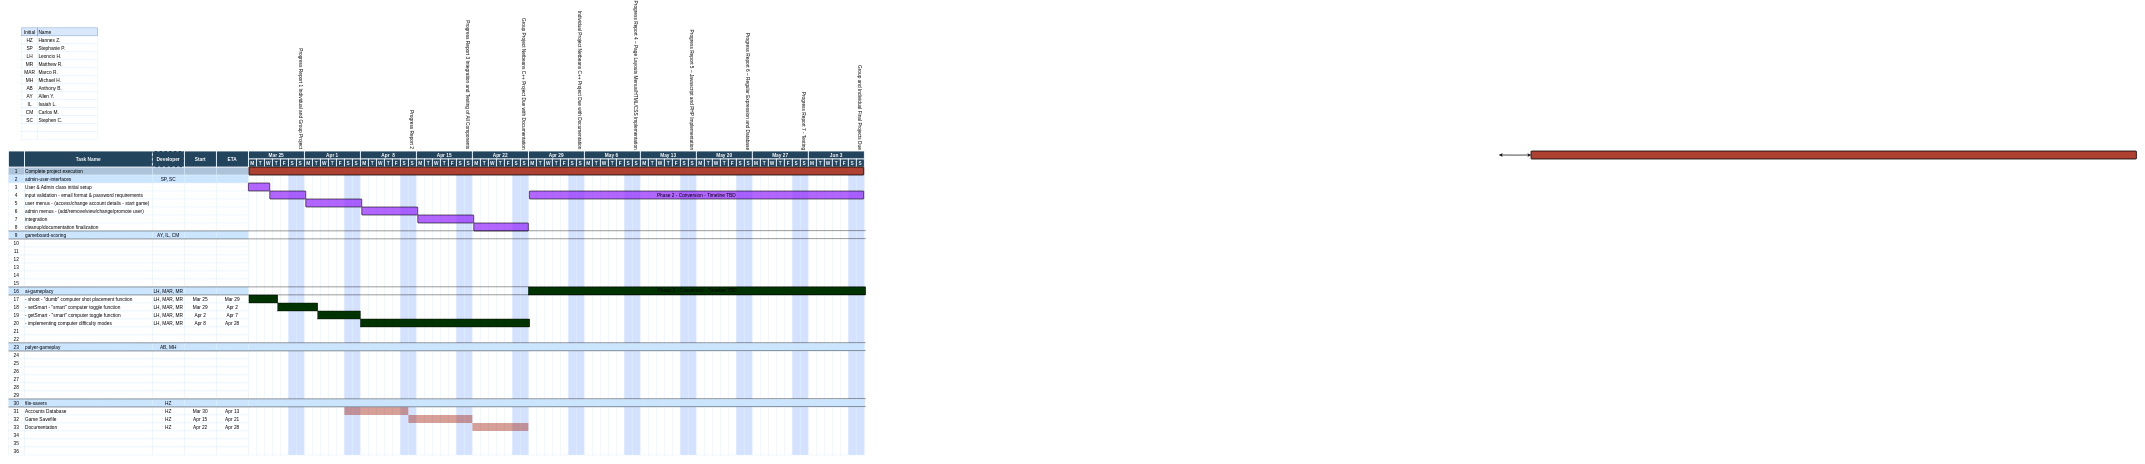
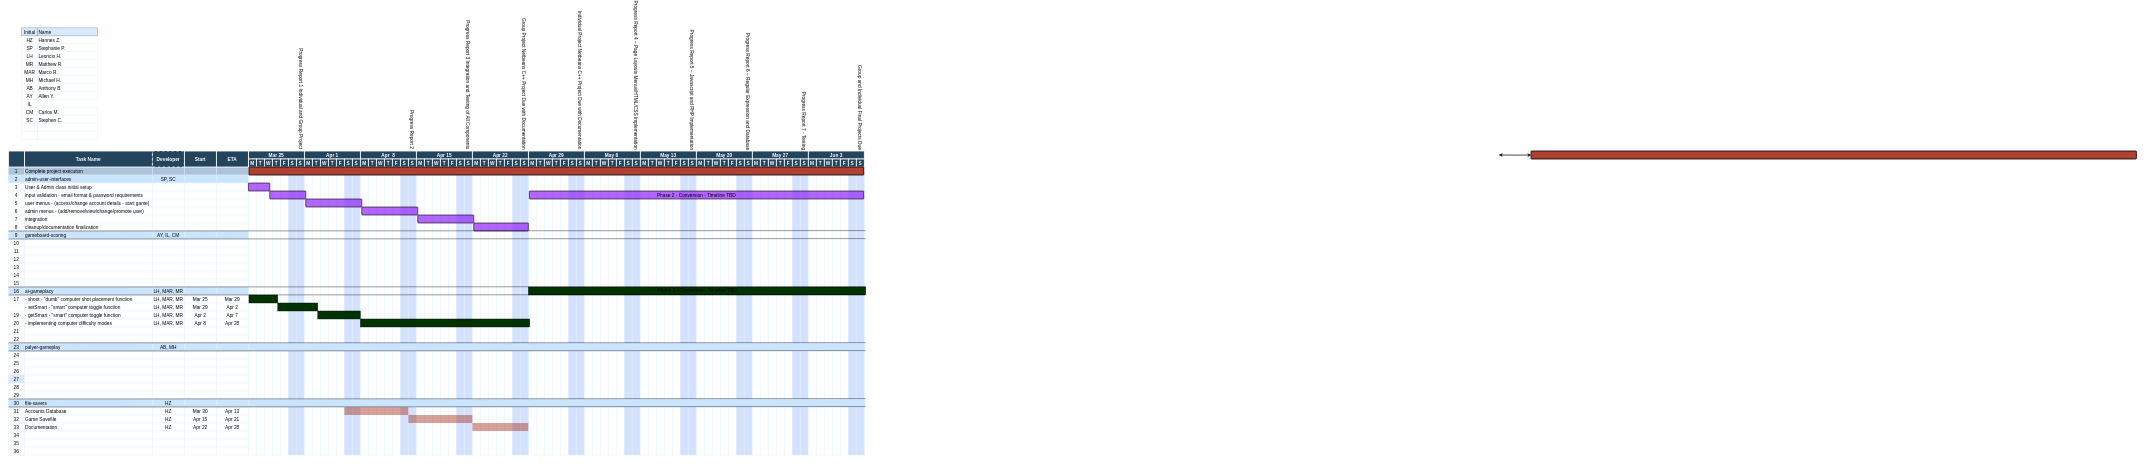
(68, 104) -> none
(16, 307) -> none
(16, 371) -> (16, 371)
(16, 379) -> (16, 379)
